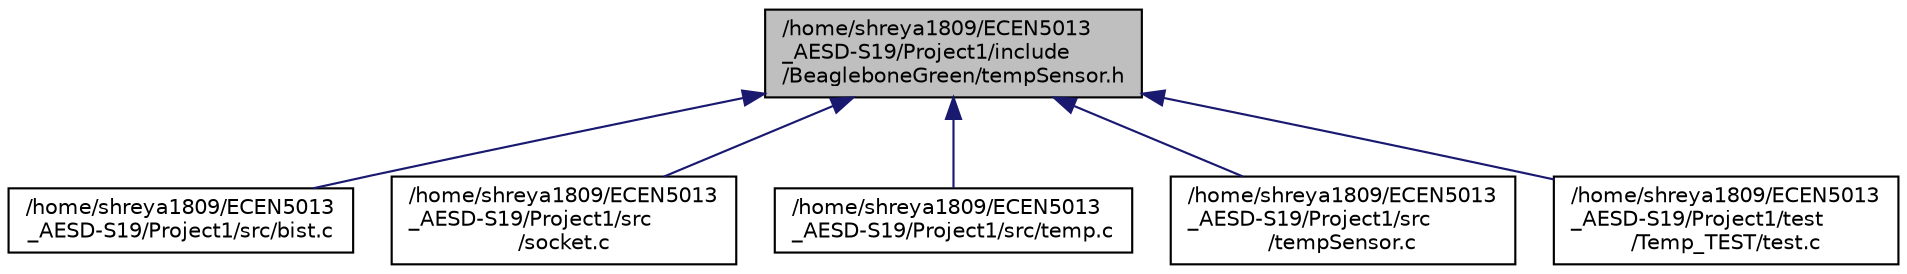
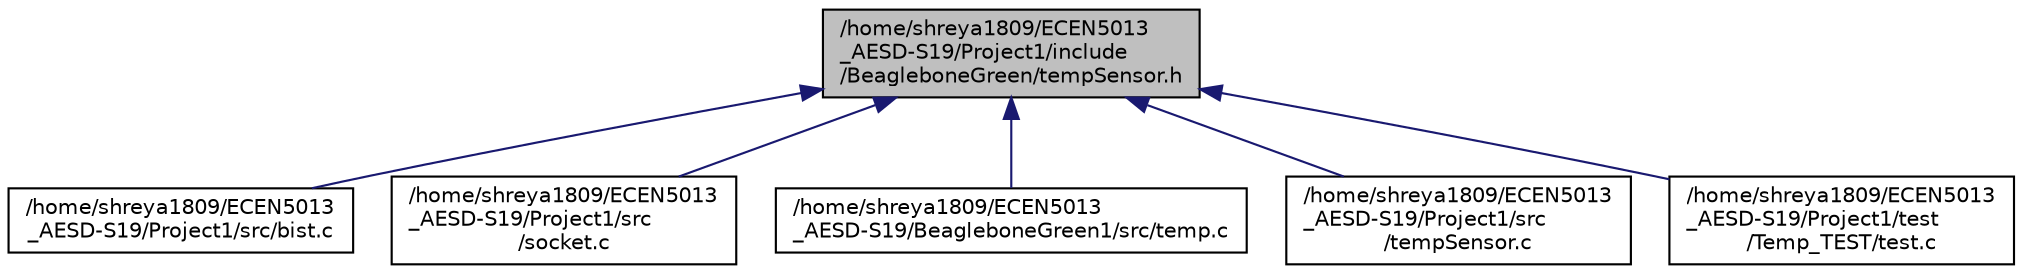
(953, 220) -> (1011, 220)
